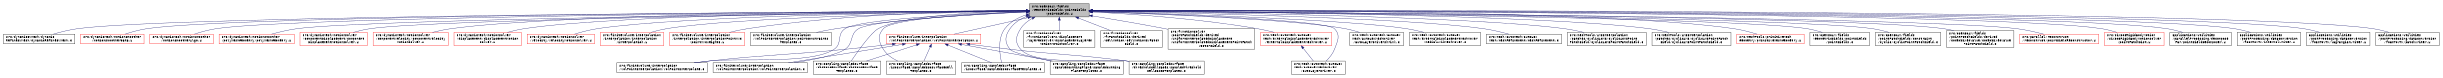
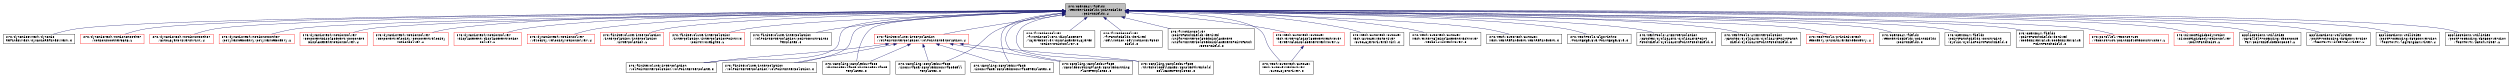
(182, 39) -> (182, 39)
none -> (1599, 39)
